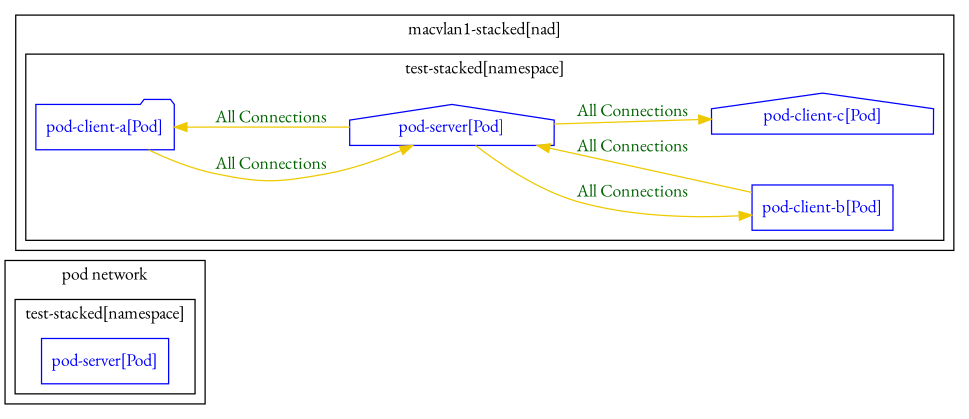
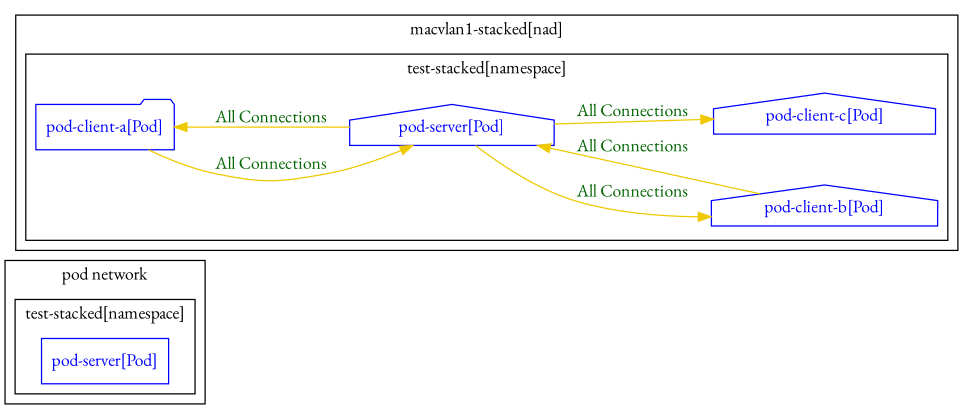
(823, 208) -> (825, 208)
